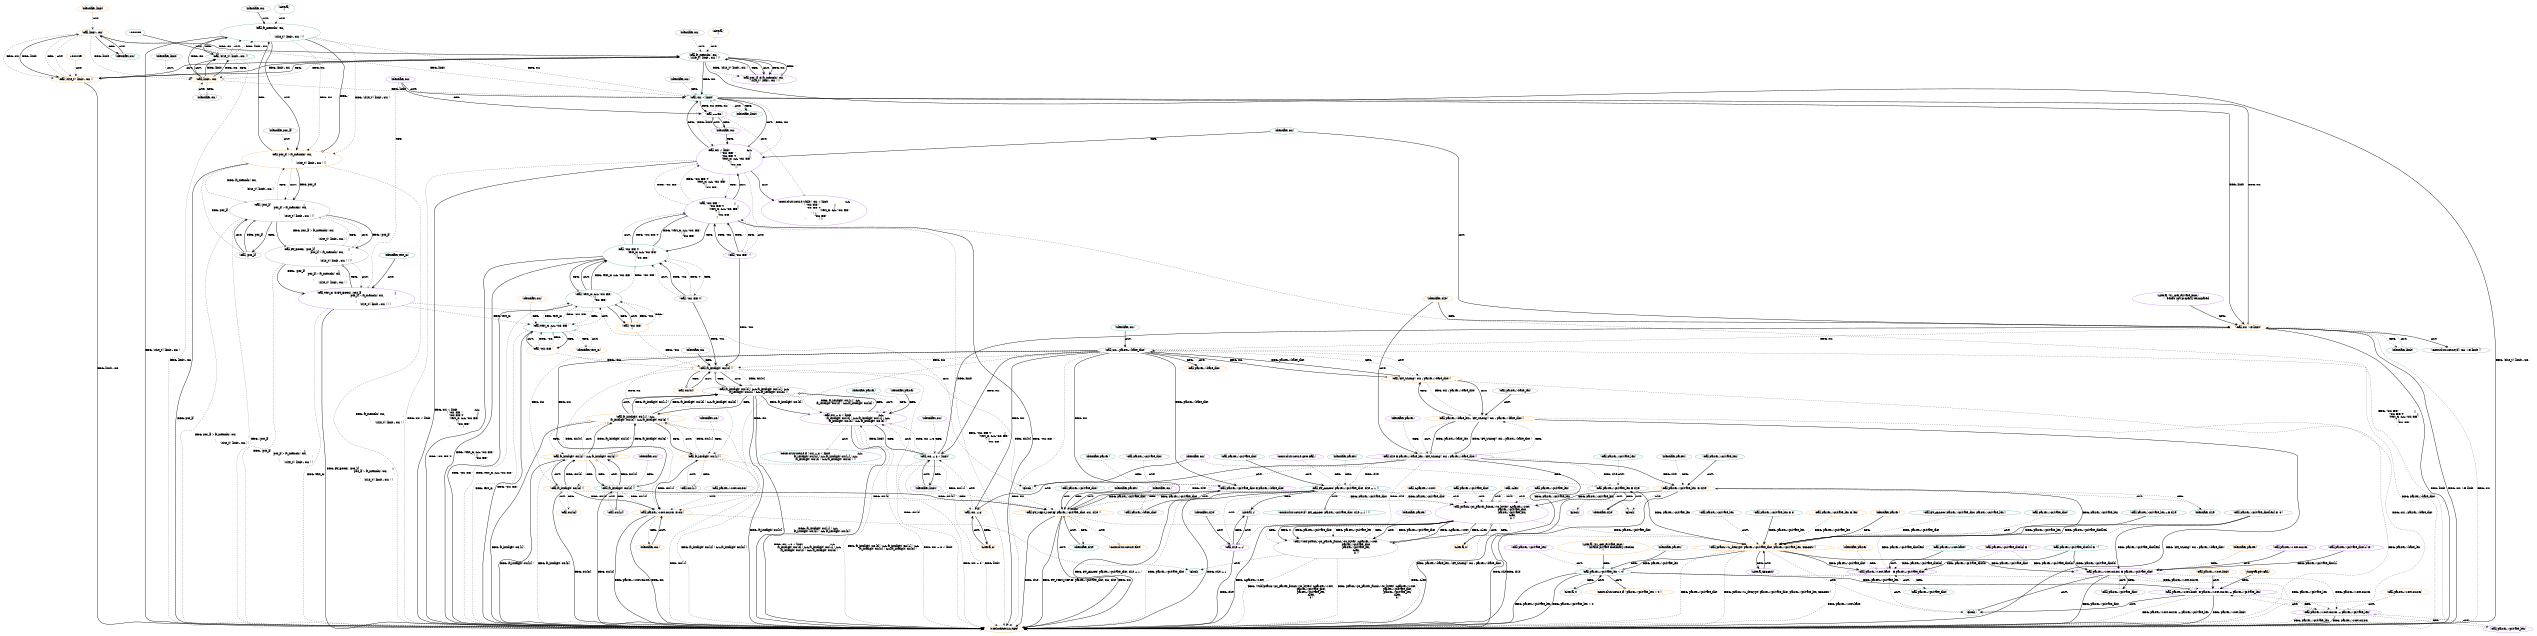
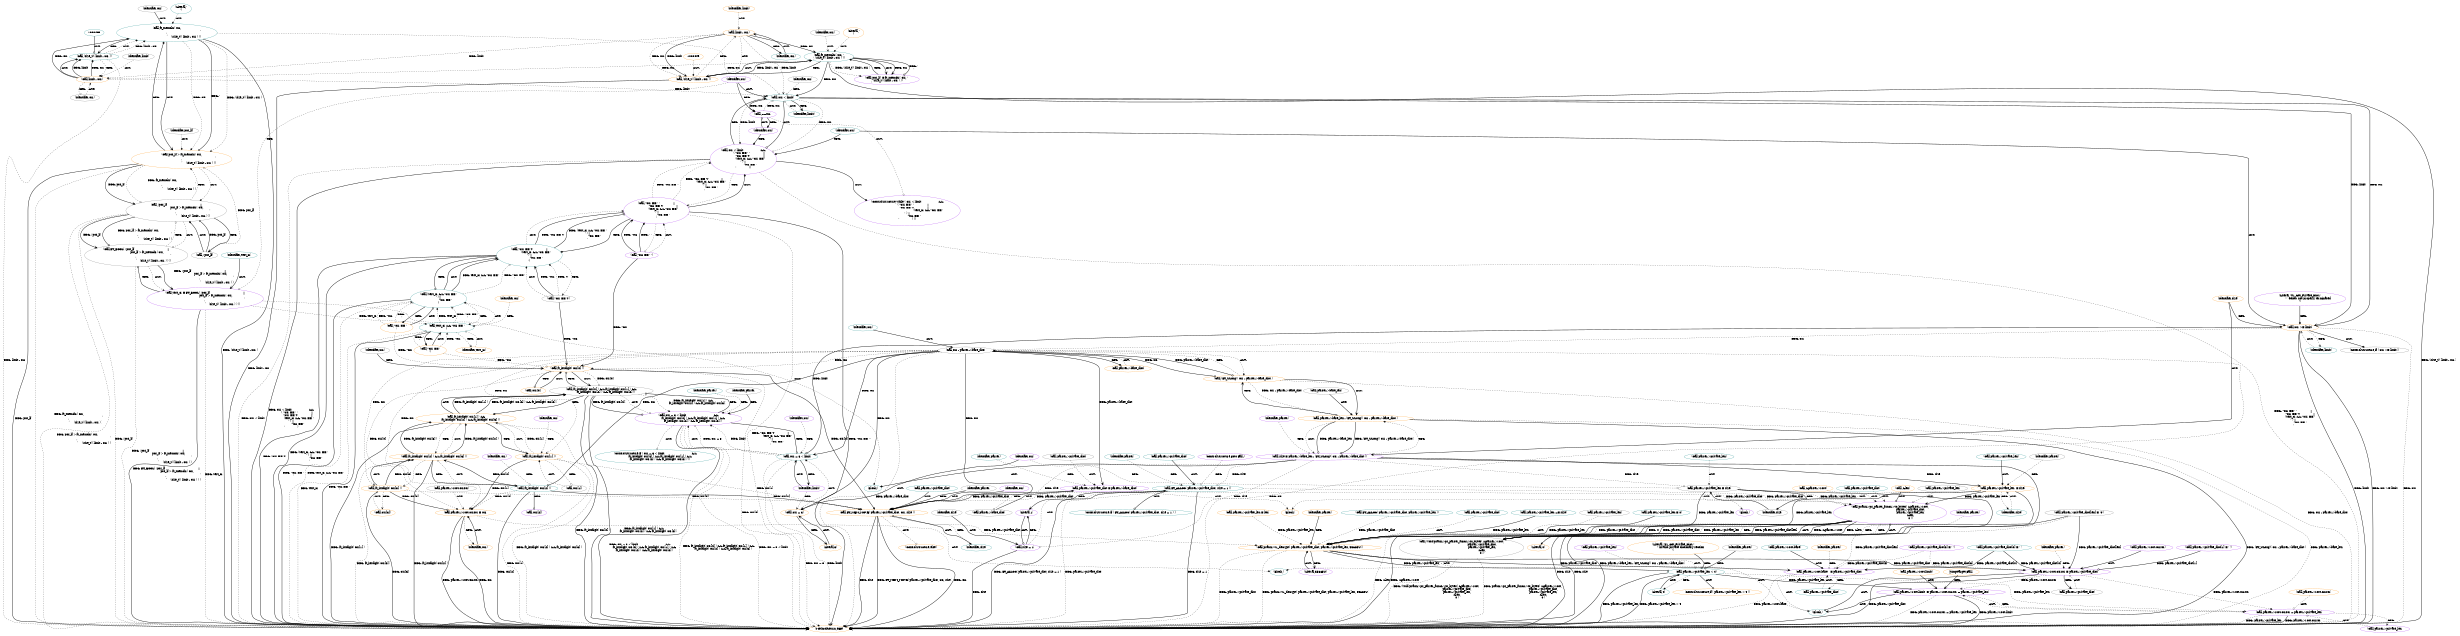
(934, 378) -> (766, 375)
(609, 502) -> none
